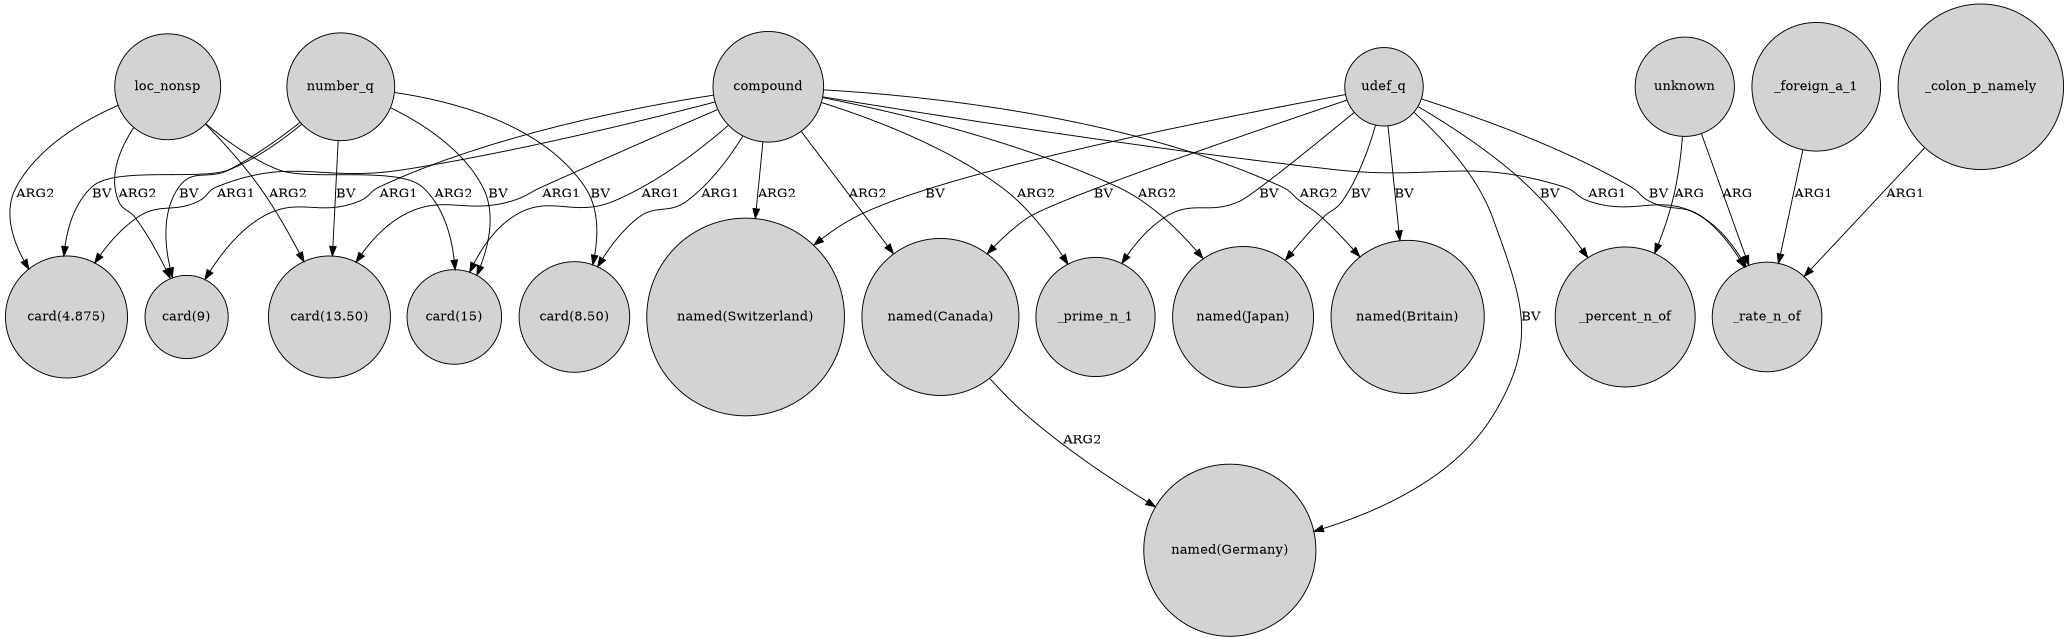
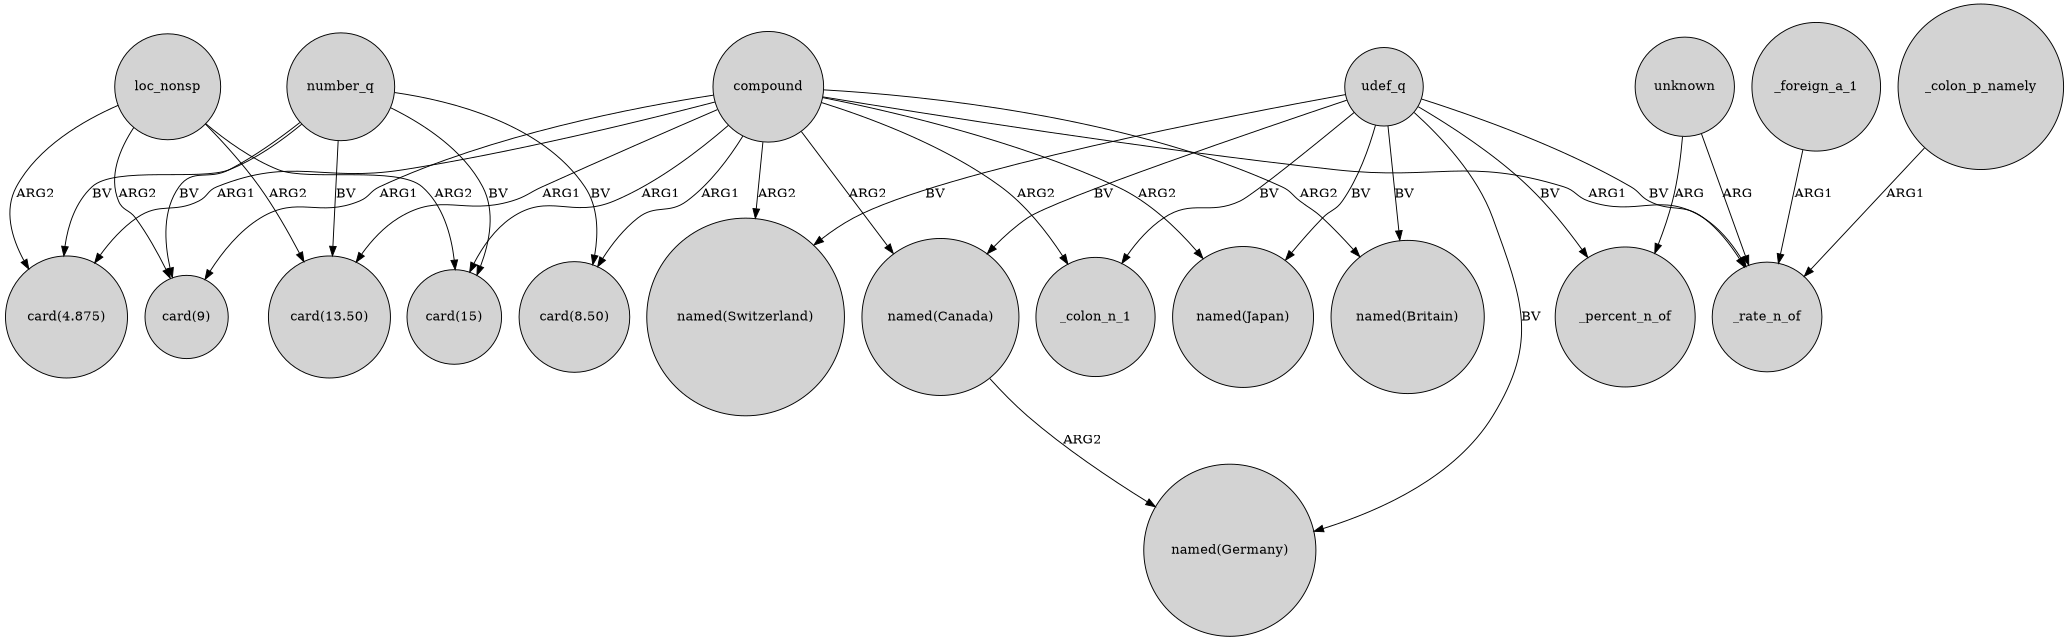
(1096, 317) -> (1096, 317)
